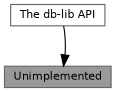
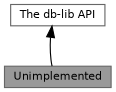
(65, 40) -> (50, 52)
